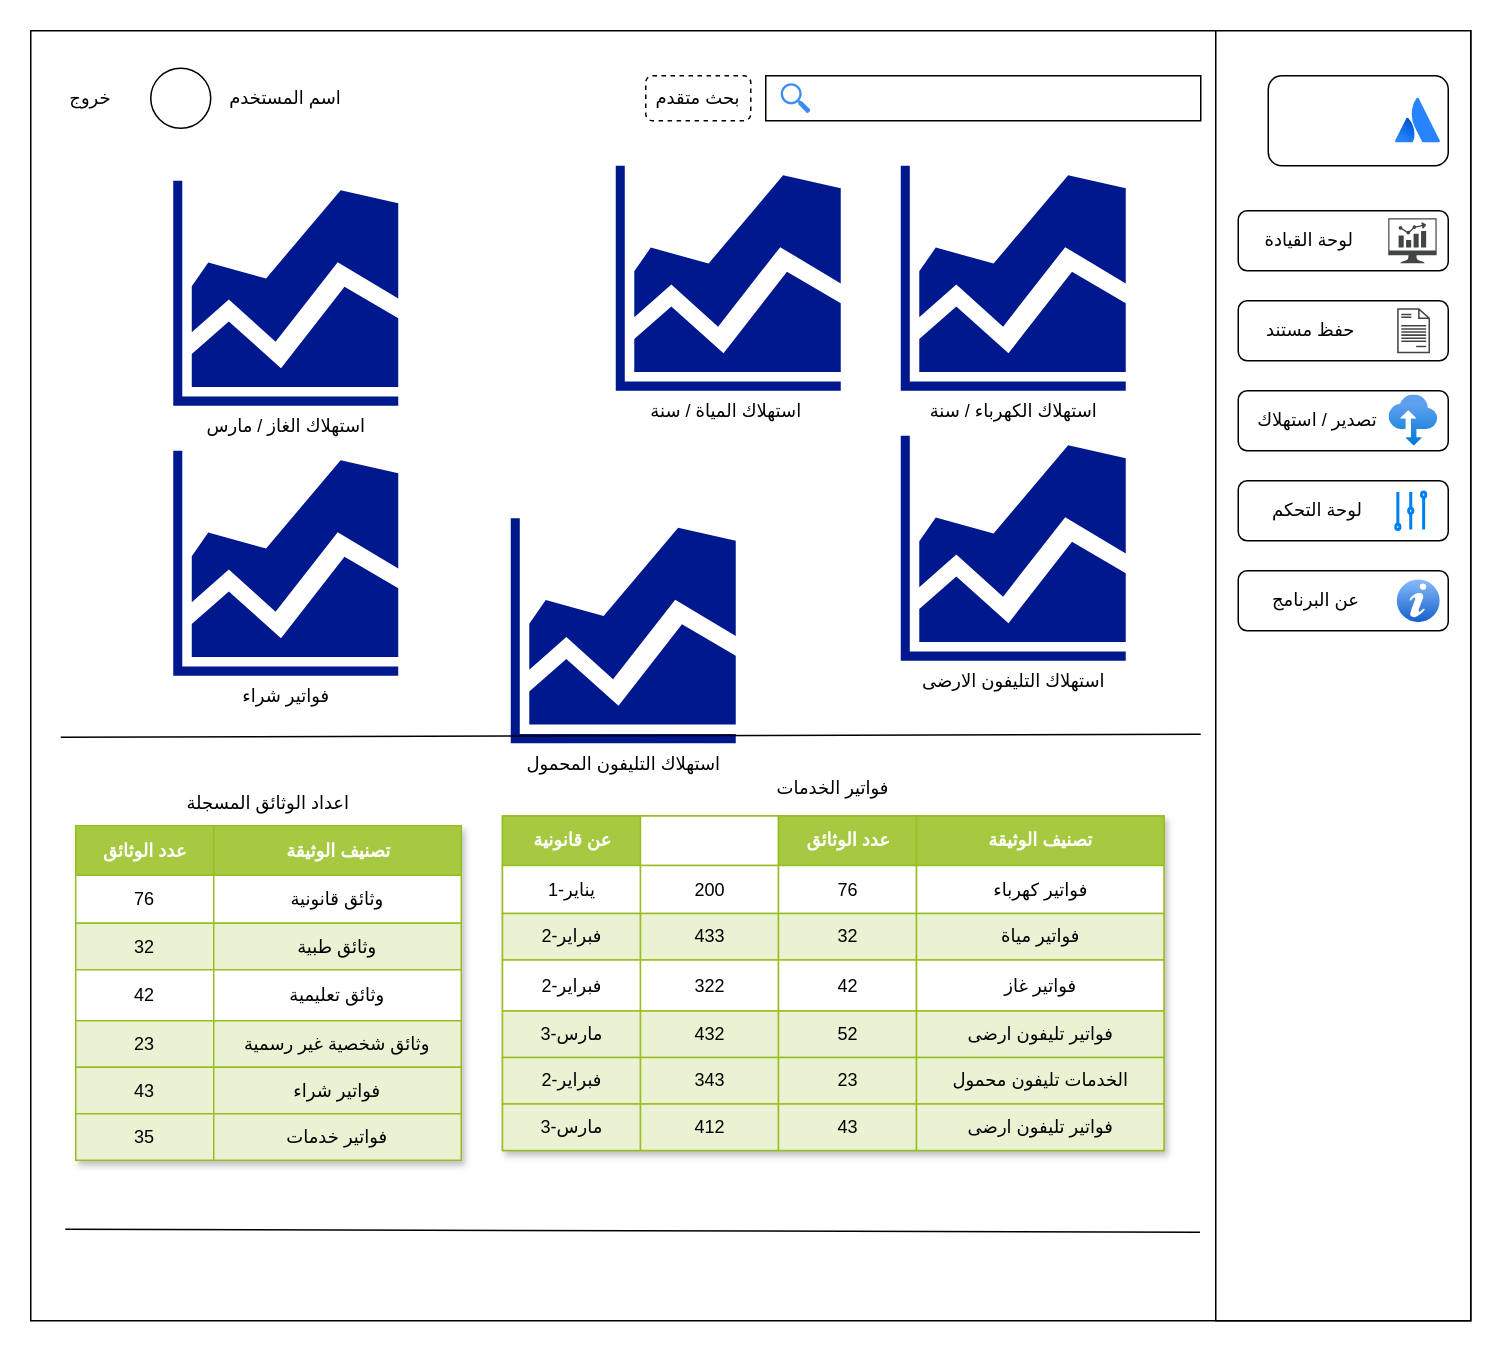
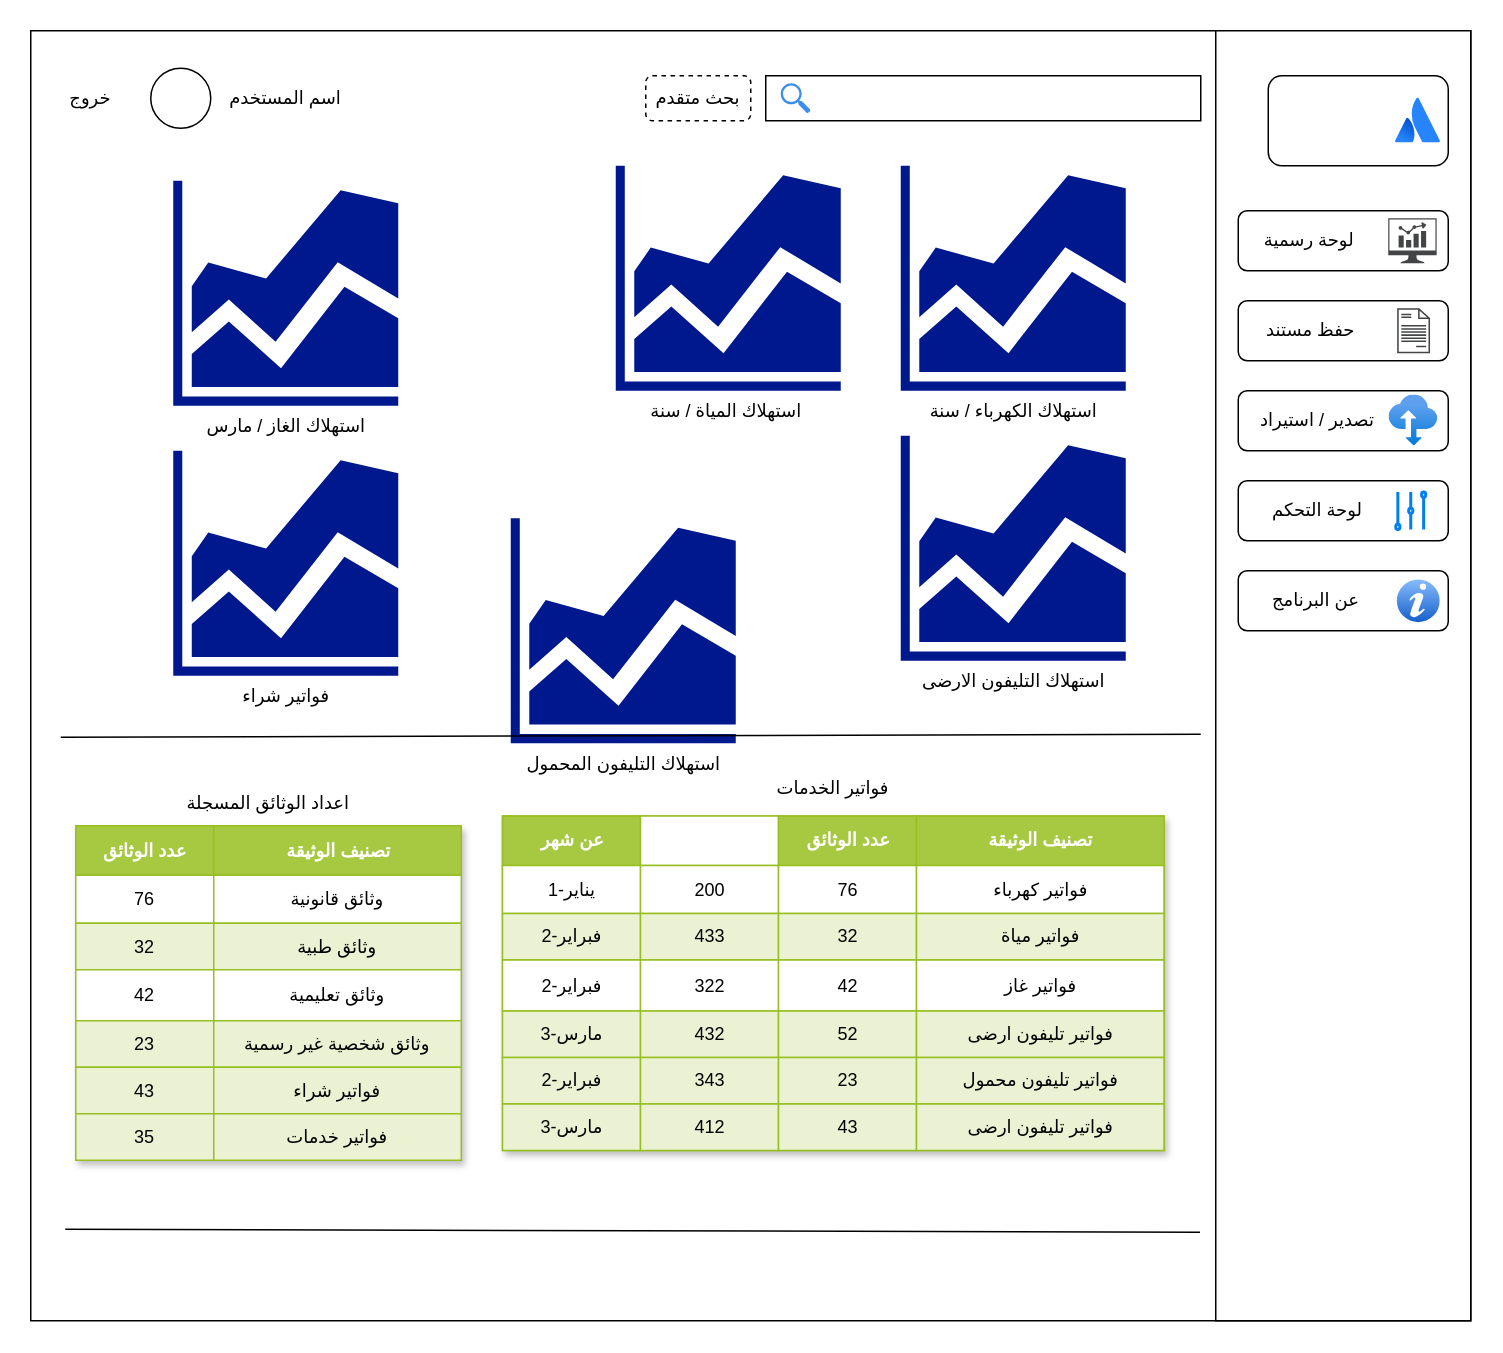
(1310, 241) -> (1310, 241)
(1318, 421) -> (1318, 421)
(573, 841) -> (573, 841)
(1041, 1081) -> (1041, 1081)
